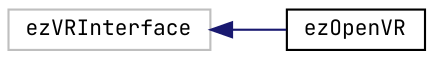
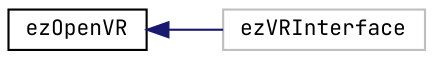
(259, 30) -> (196, 30)
